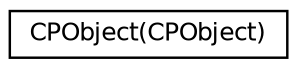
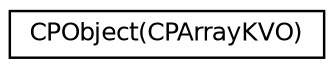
(149, 34) -> (167, 34)
